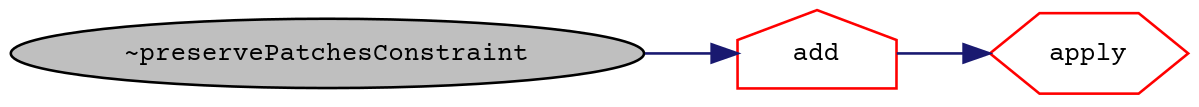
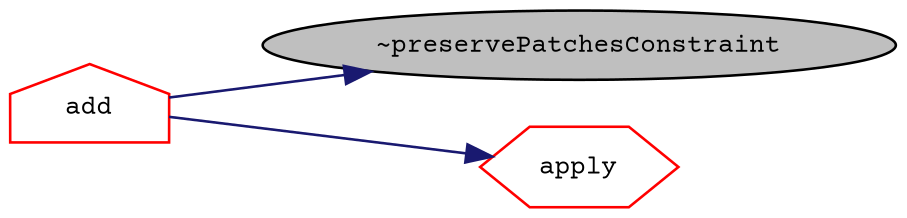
(678, 53) -> (257, 86)
